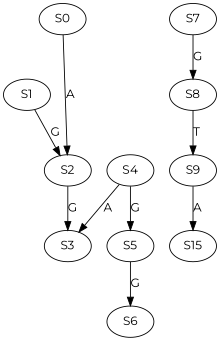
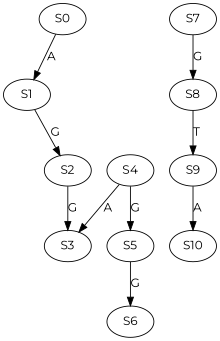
(65, 90) -> (47, 53)
(193, 246) -> (193, 246)
